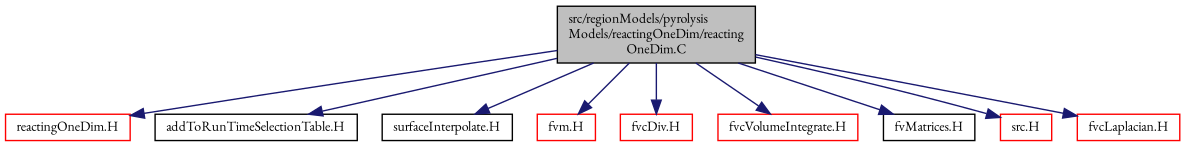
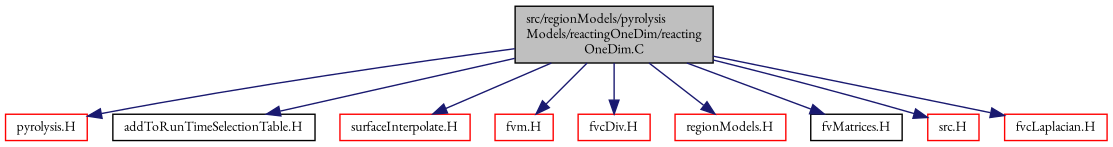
(68, 127) -> (46, 127)
(447, 127) -> (405, 127)
(788, 127) -> (730, 127)
